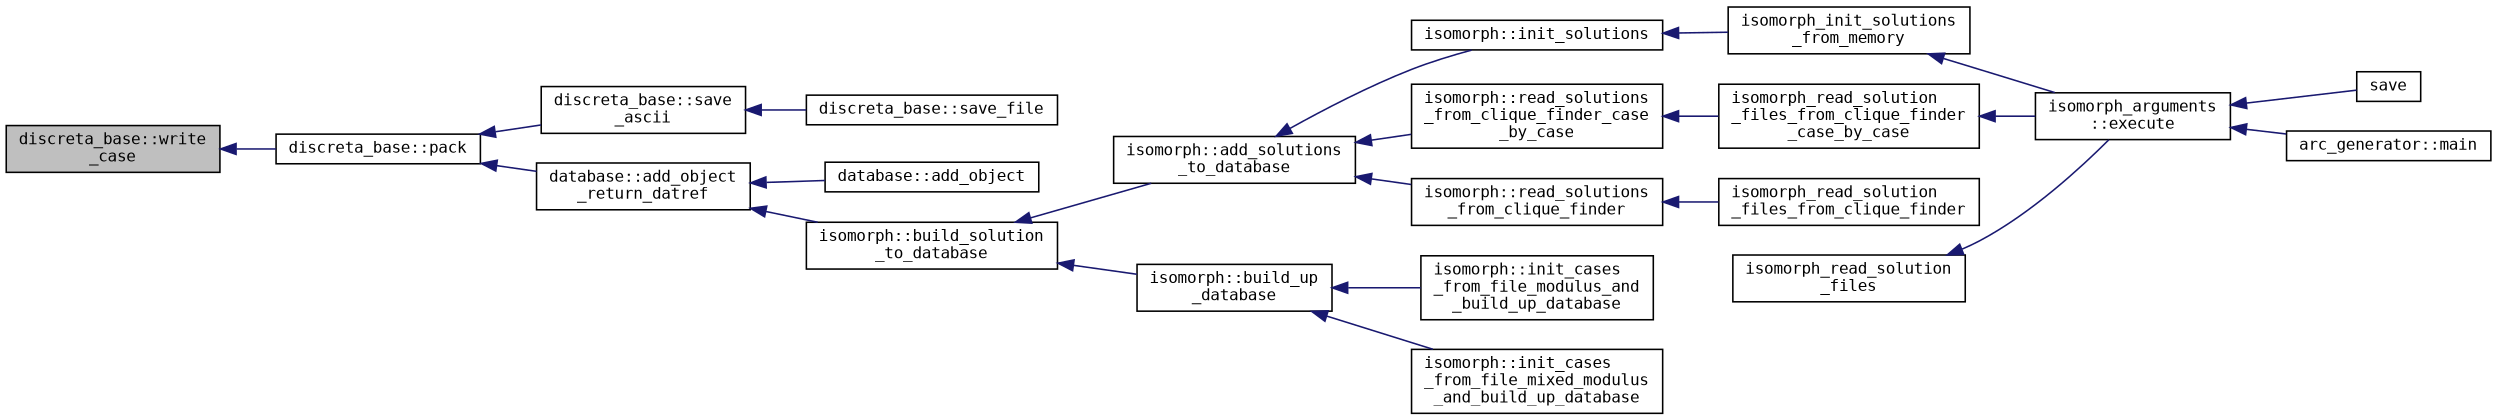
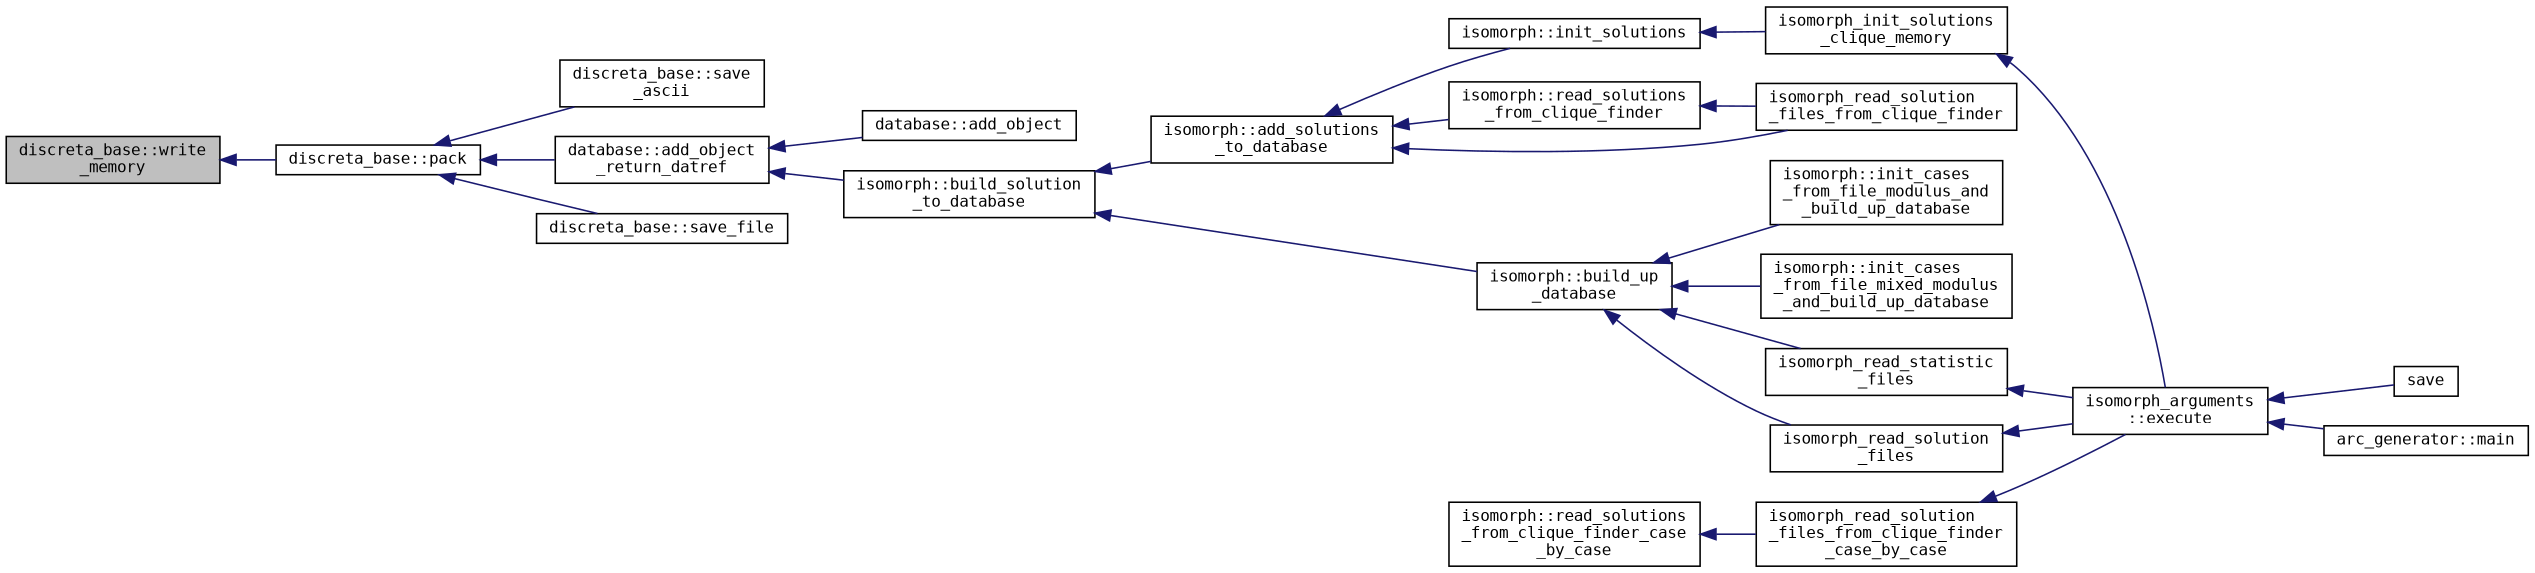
(1849, 30) -> (1886, 30)
(784, 110) -> (526, 196)
(1391, 137) -> (1599, 151)
(113, 149) -> (113, 160)
none -> (1886, 372)
none -> (1700, 379)
